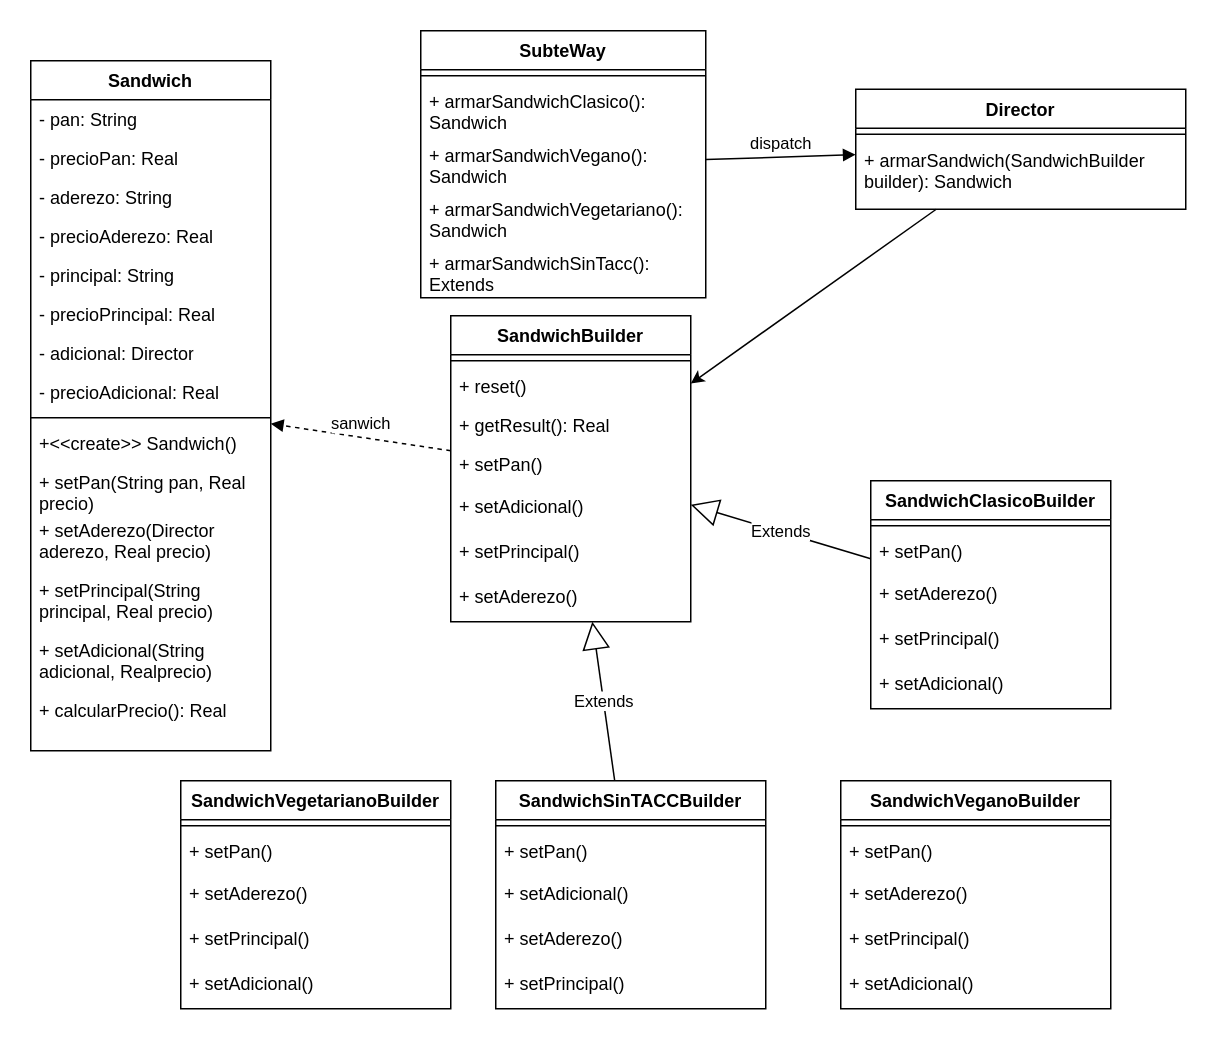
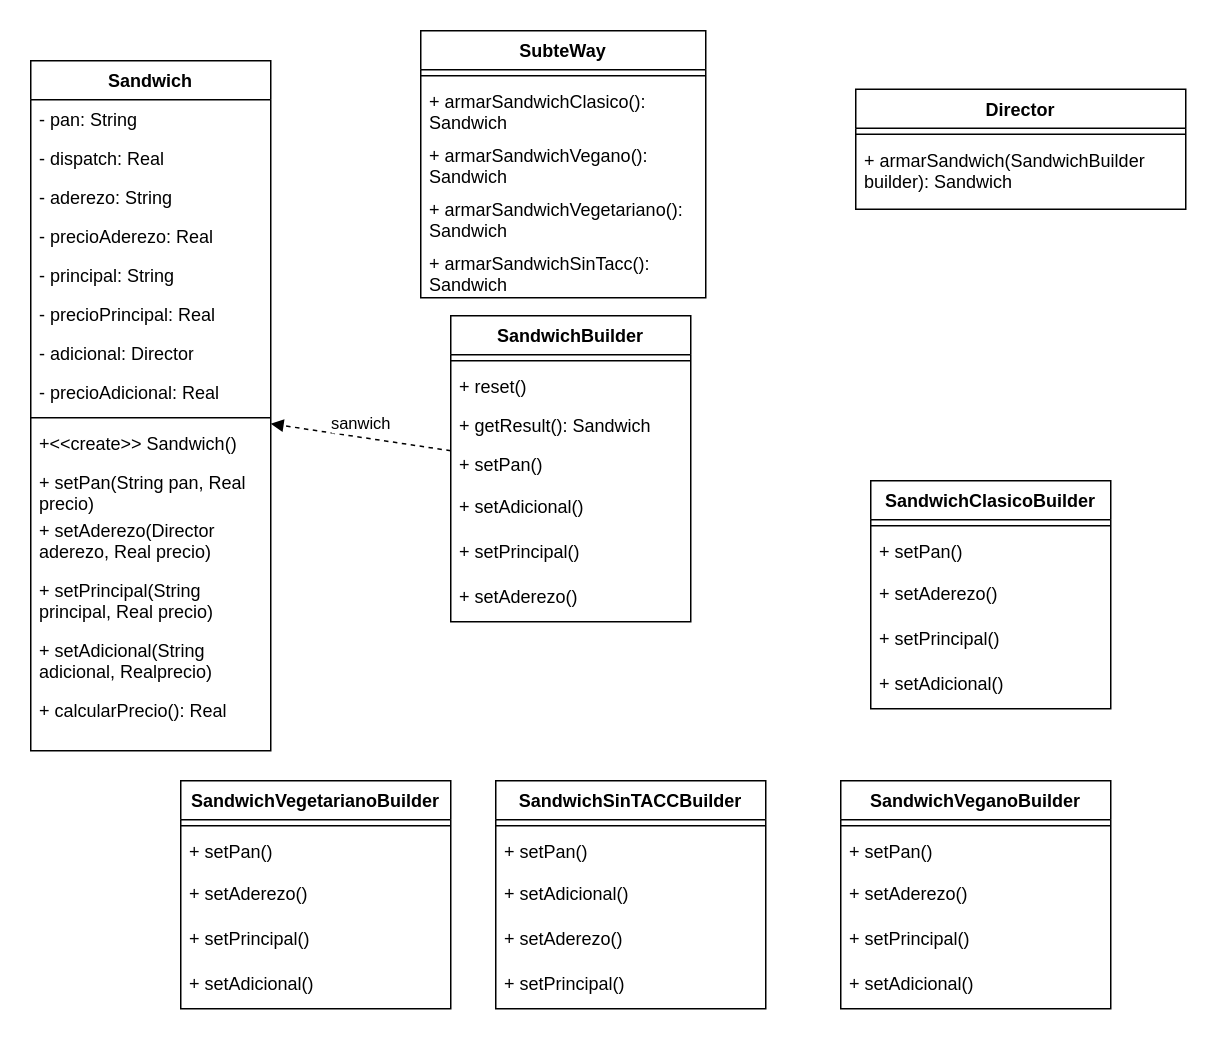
(775, 157) -> none
(114, 160) -> (109, 160)
(565, 276) -> (565, 276)
(816, 295) -> none
(544, 427) -> (564, 427)
(793, 535) -> none
(605, 715) -> none
